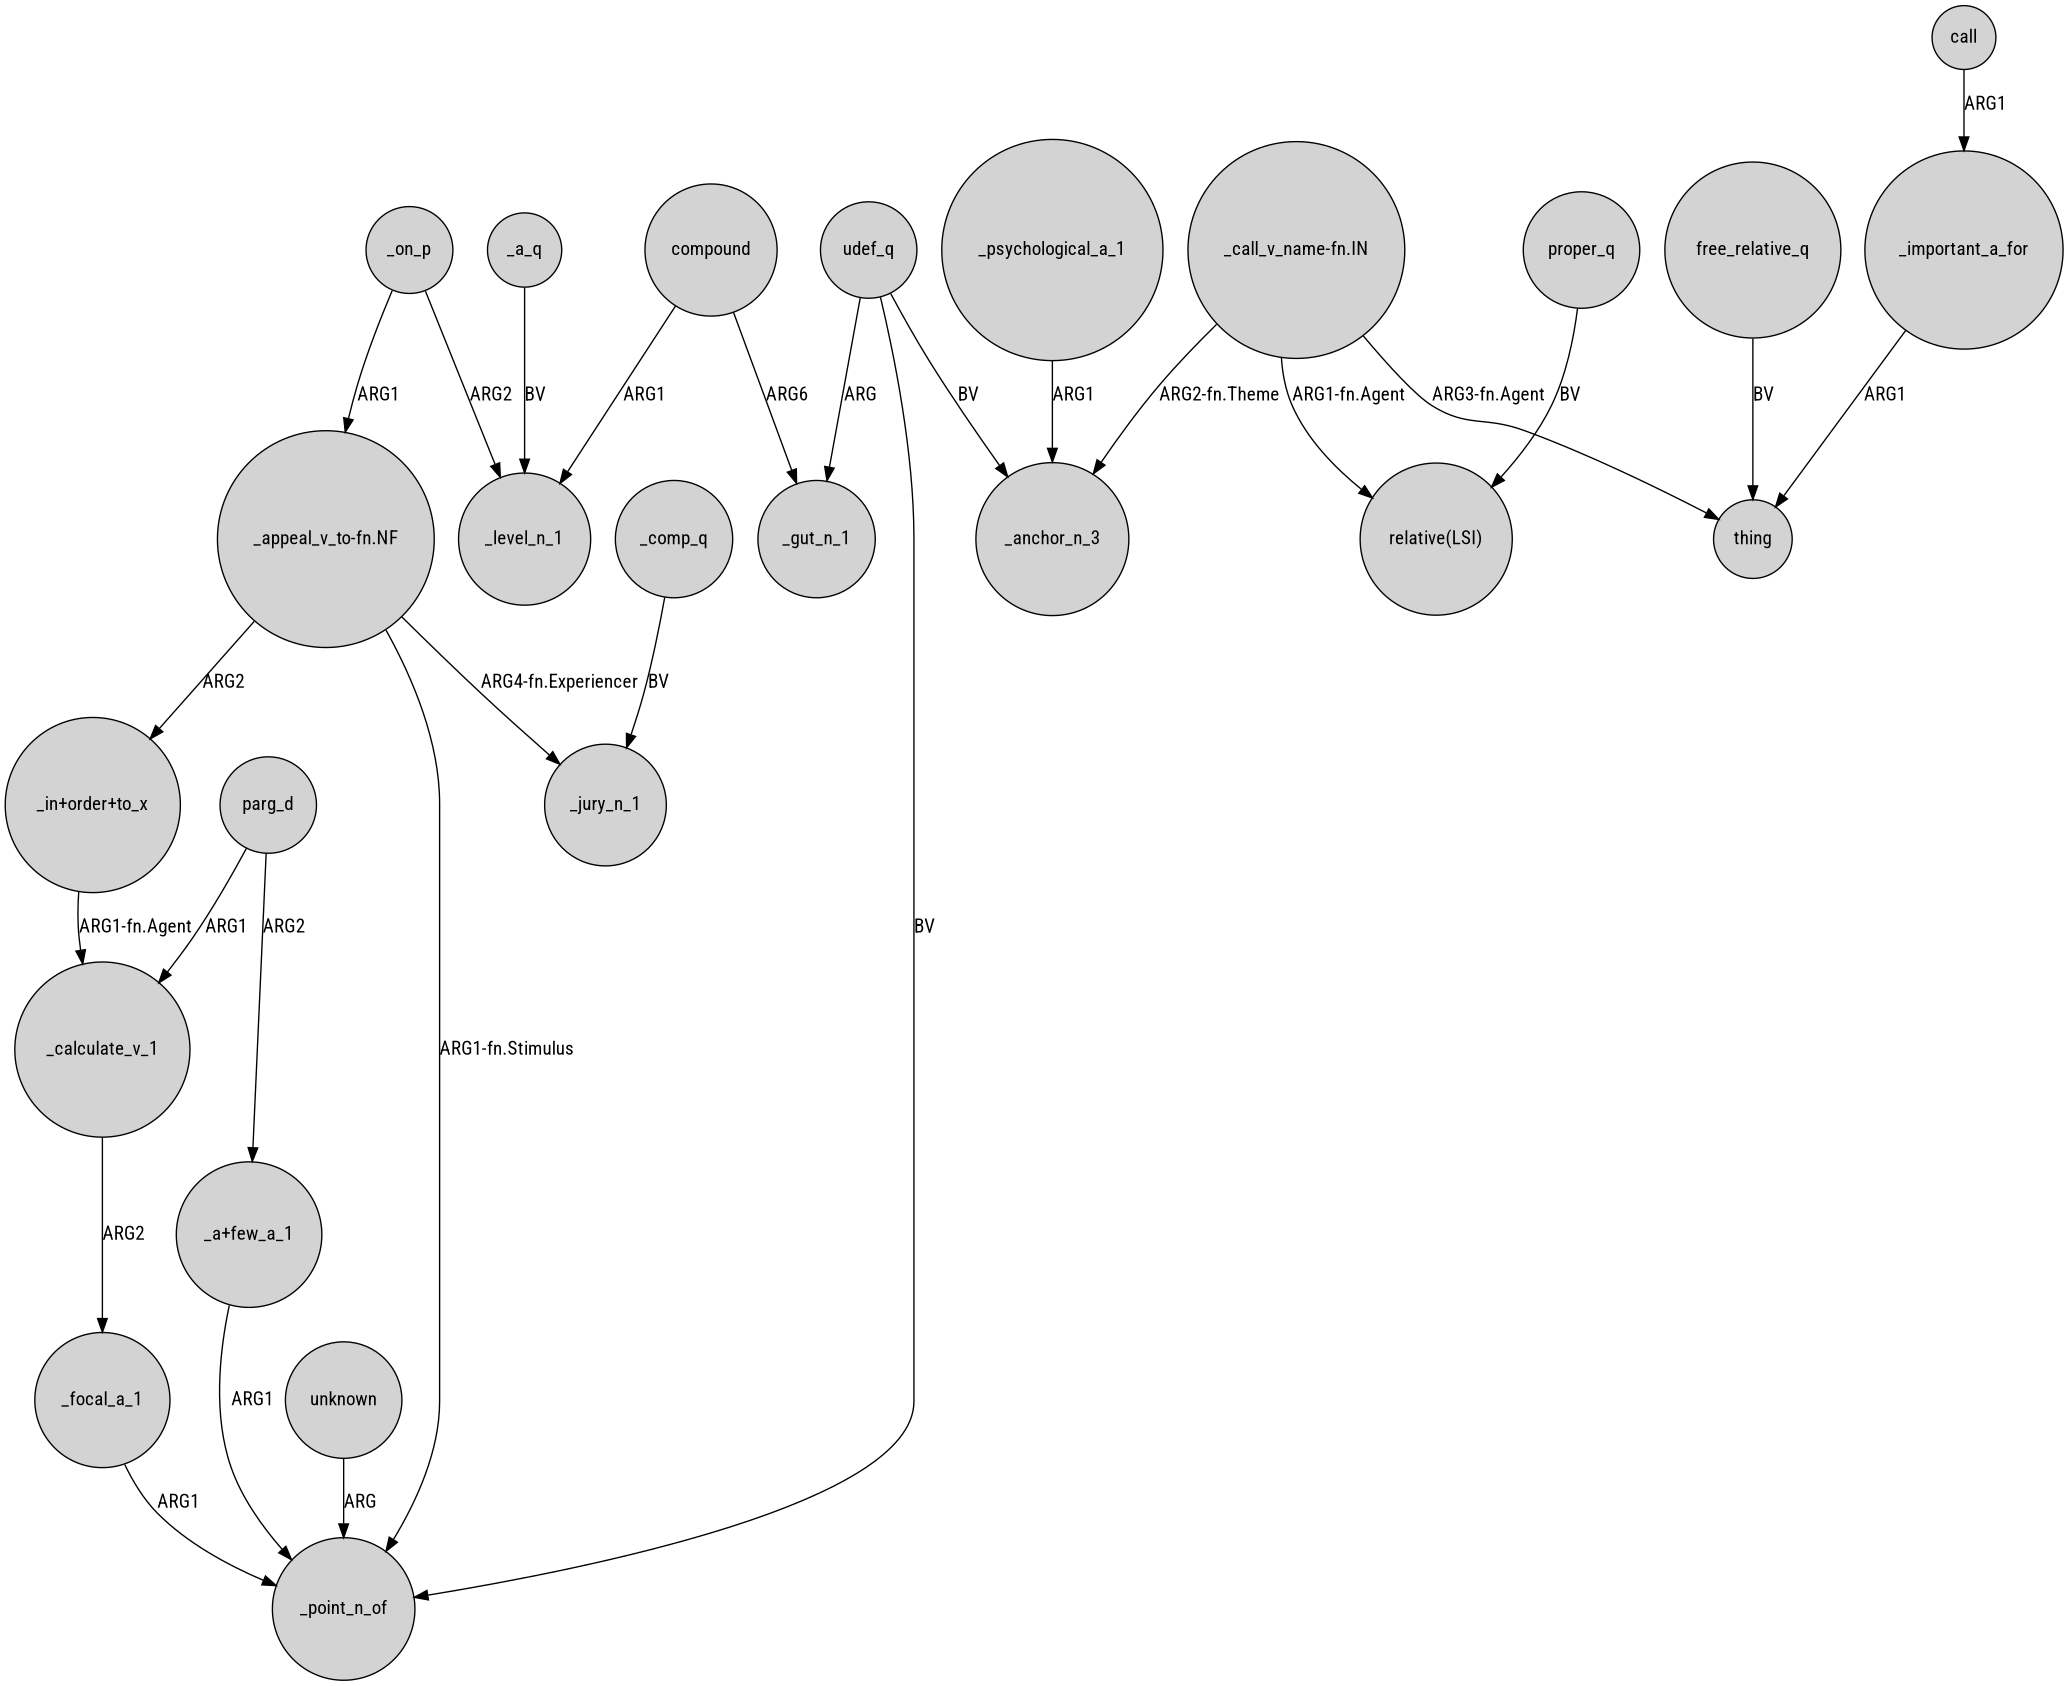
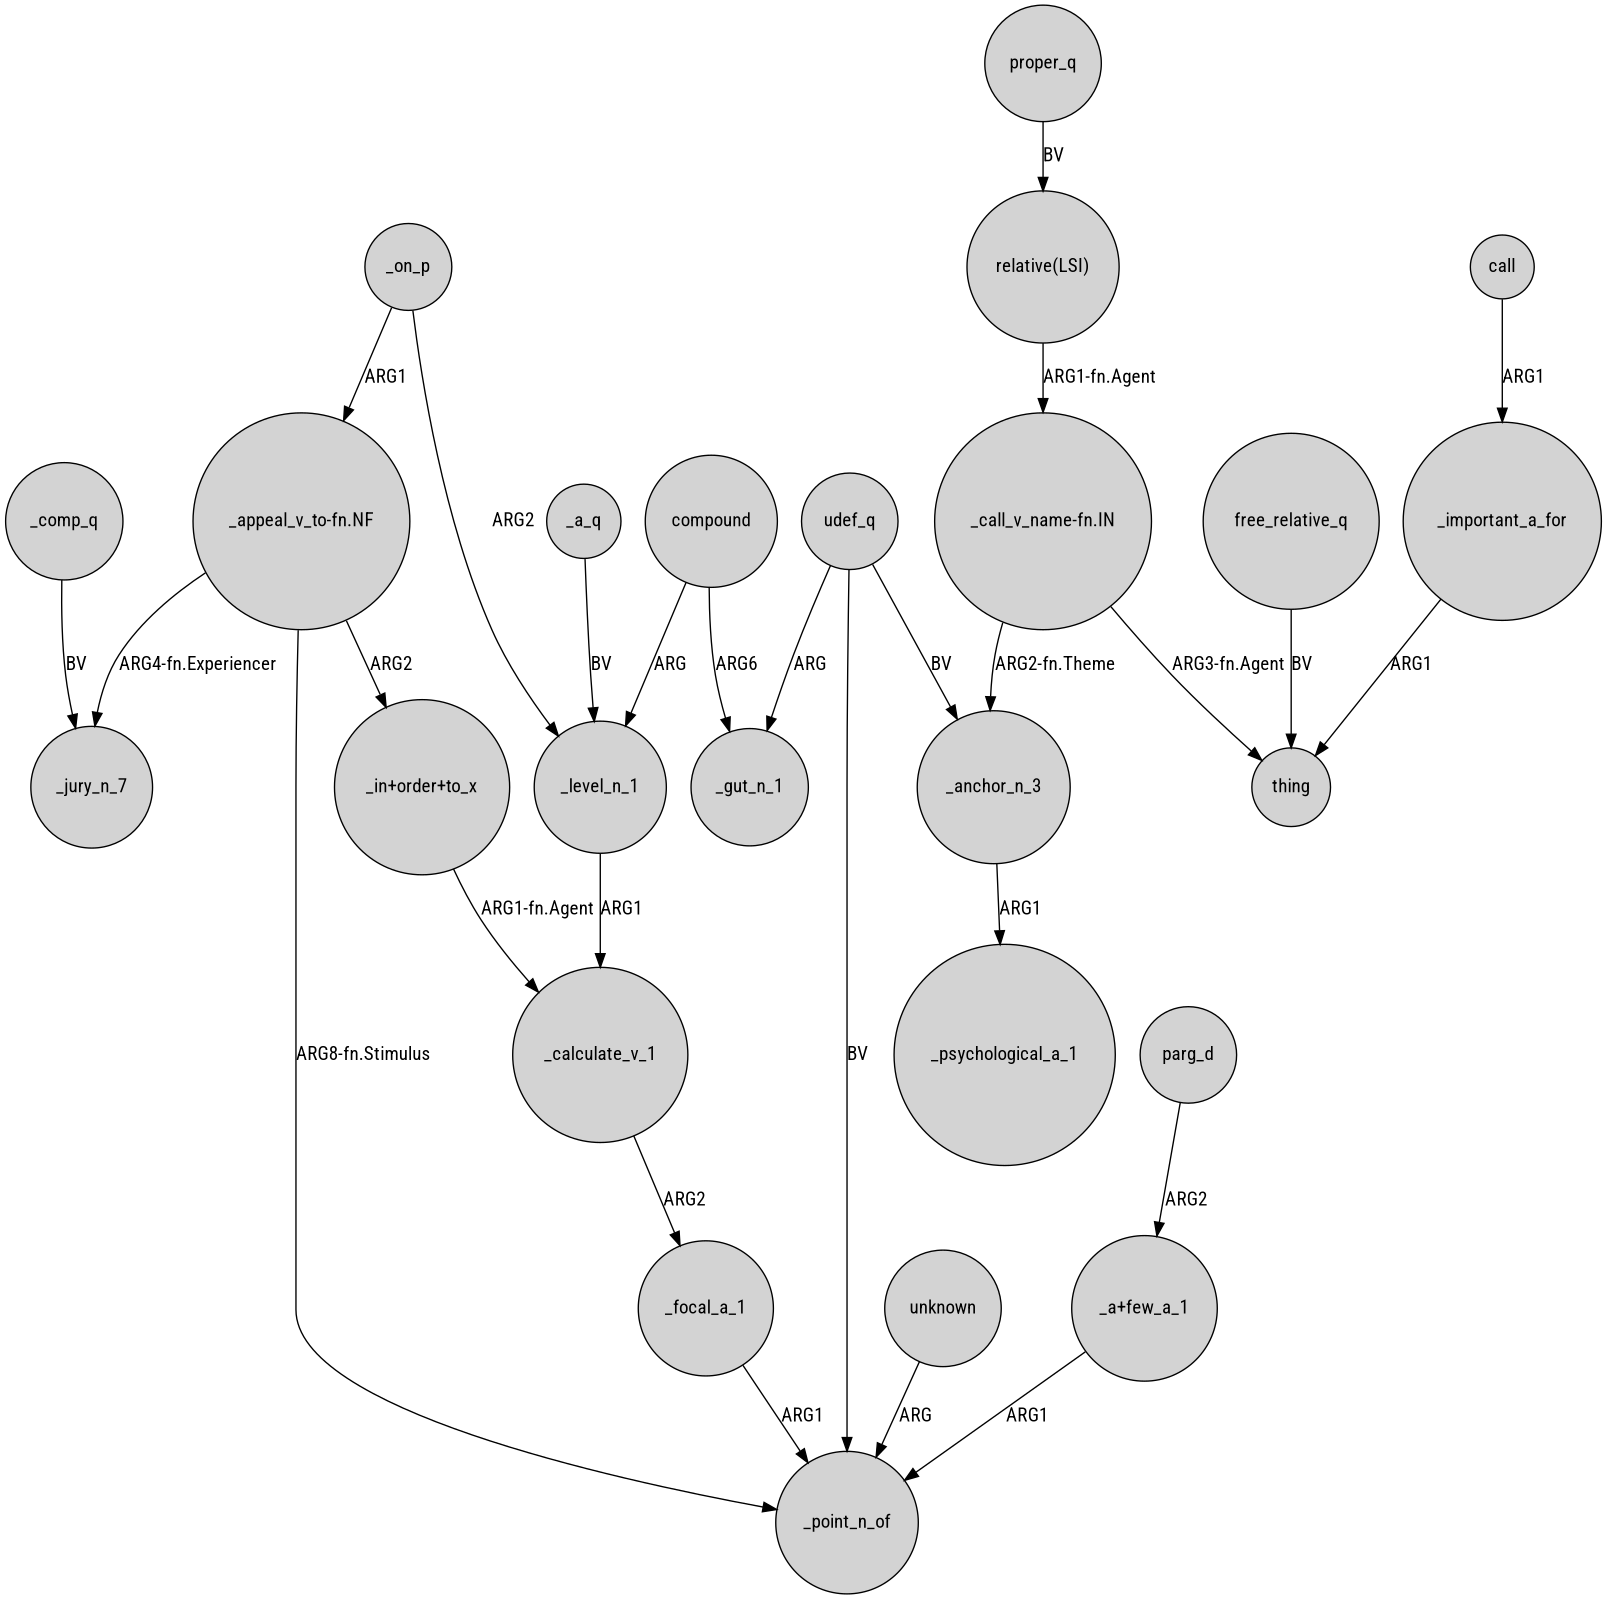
(645, 395) -> (671, 665)
(1052, 405) -> (998, 897)
(1307, 432) -> (1043, 371)
(605, 805) -> (92, 787)
(210, 912) -> (600, 903)
(507, 1050) -> (364, 1055)
